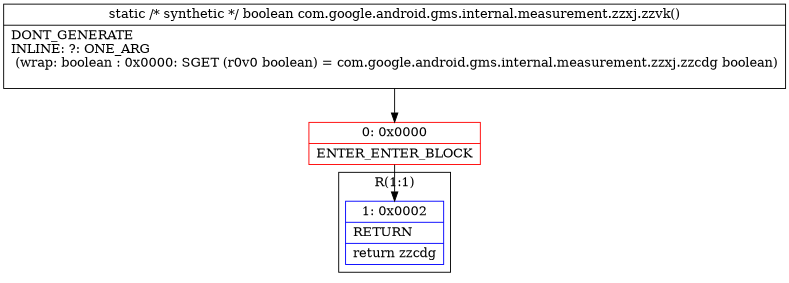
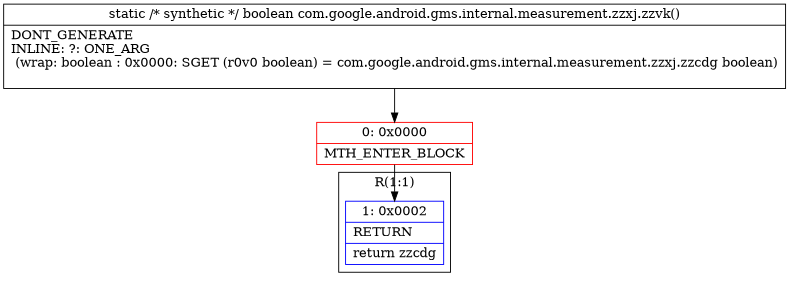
(395, 154) -> (395, 154)
